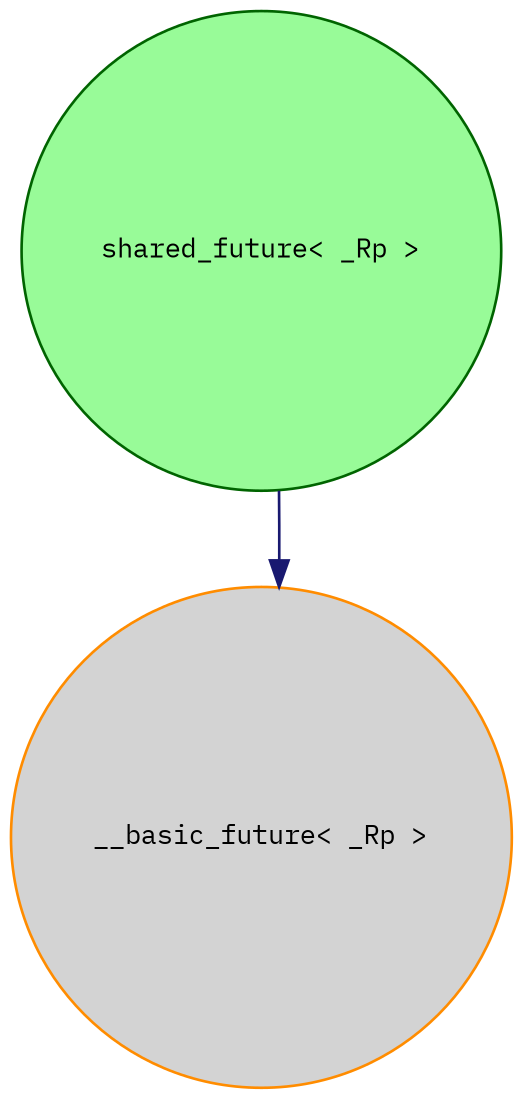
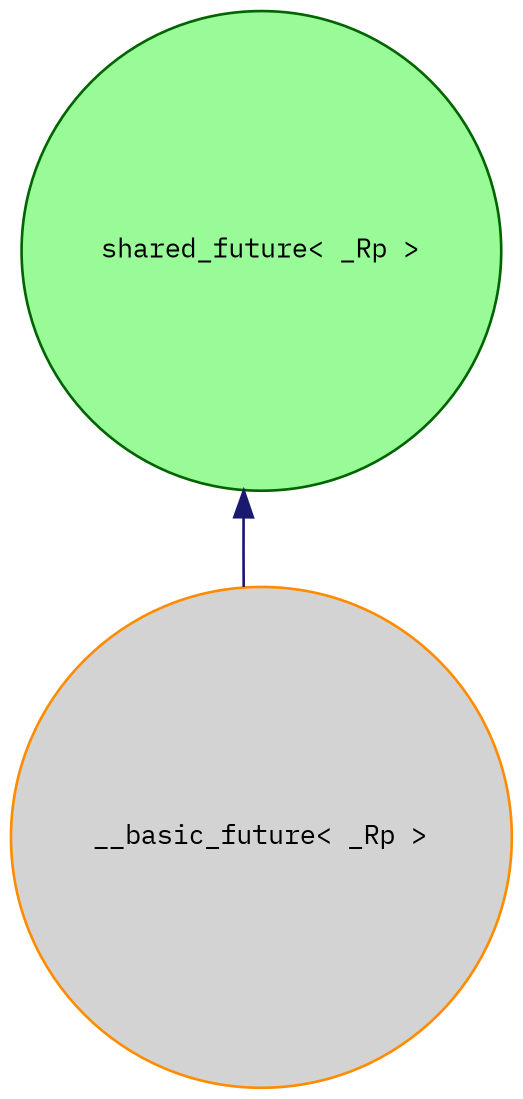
(279, 525) -> (244, 552)
